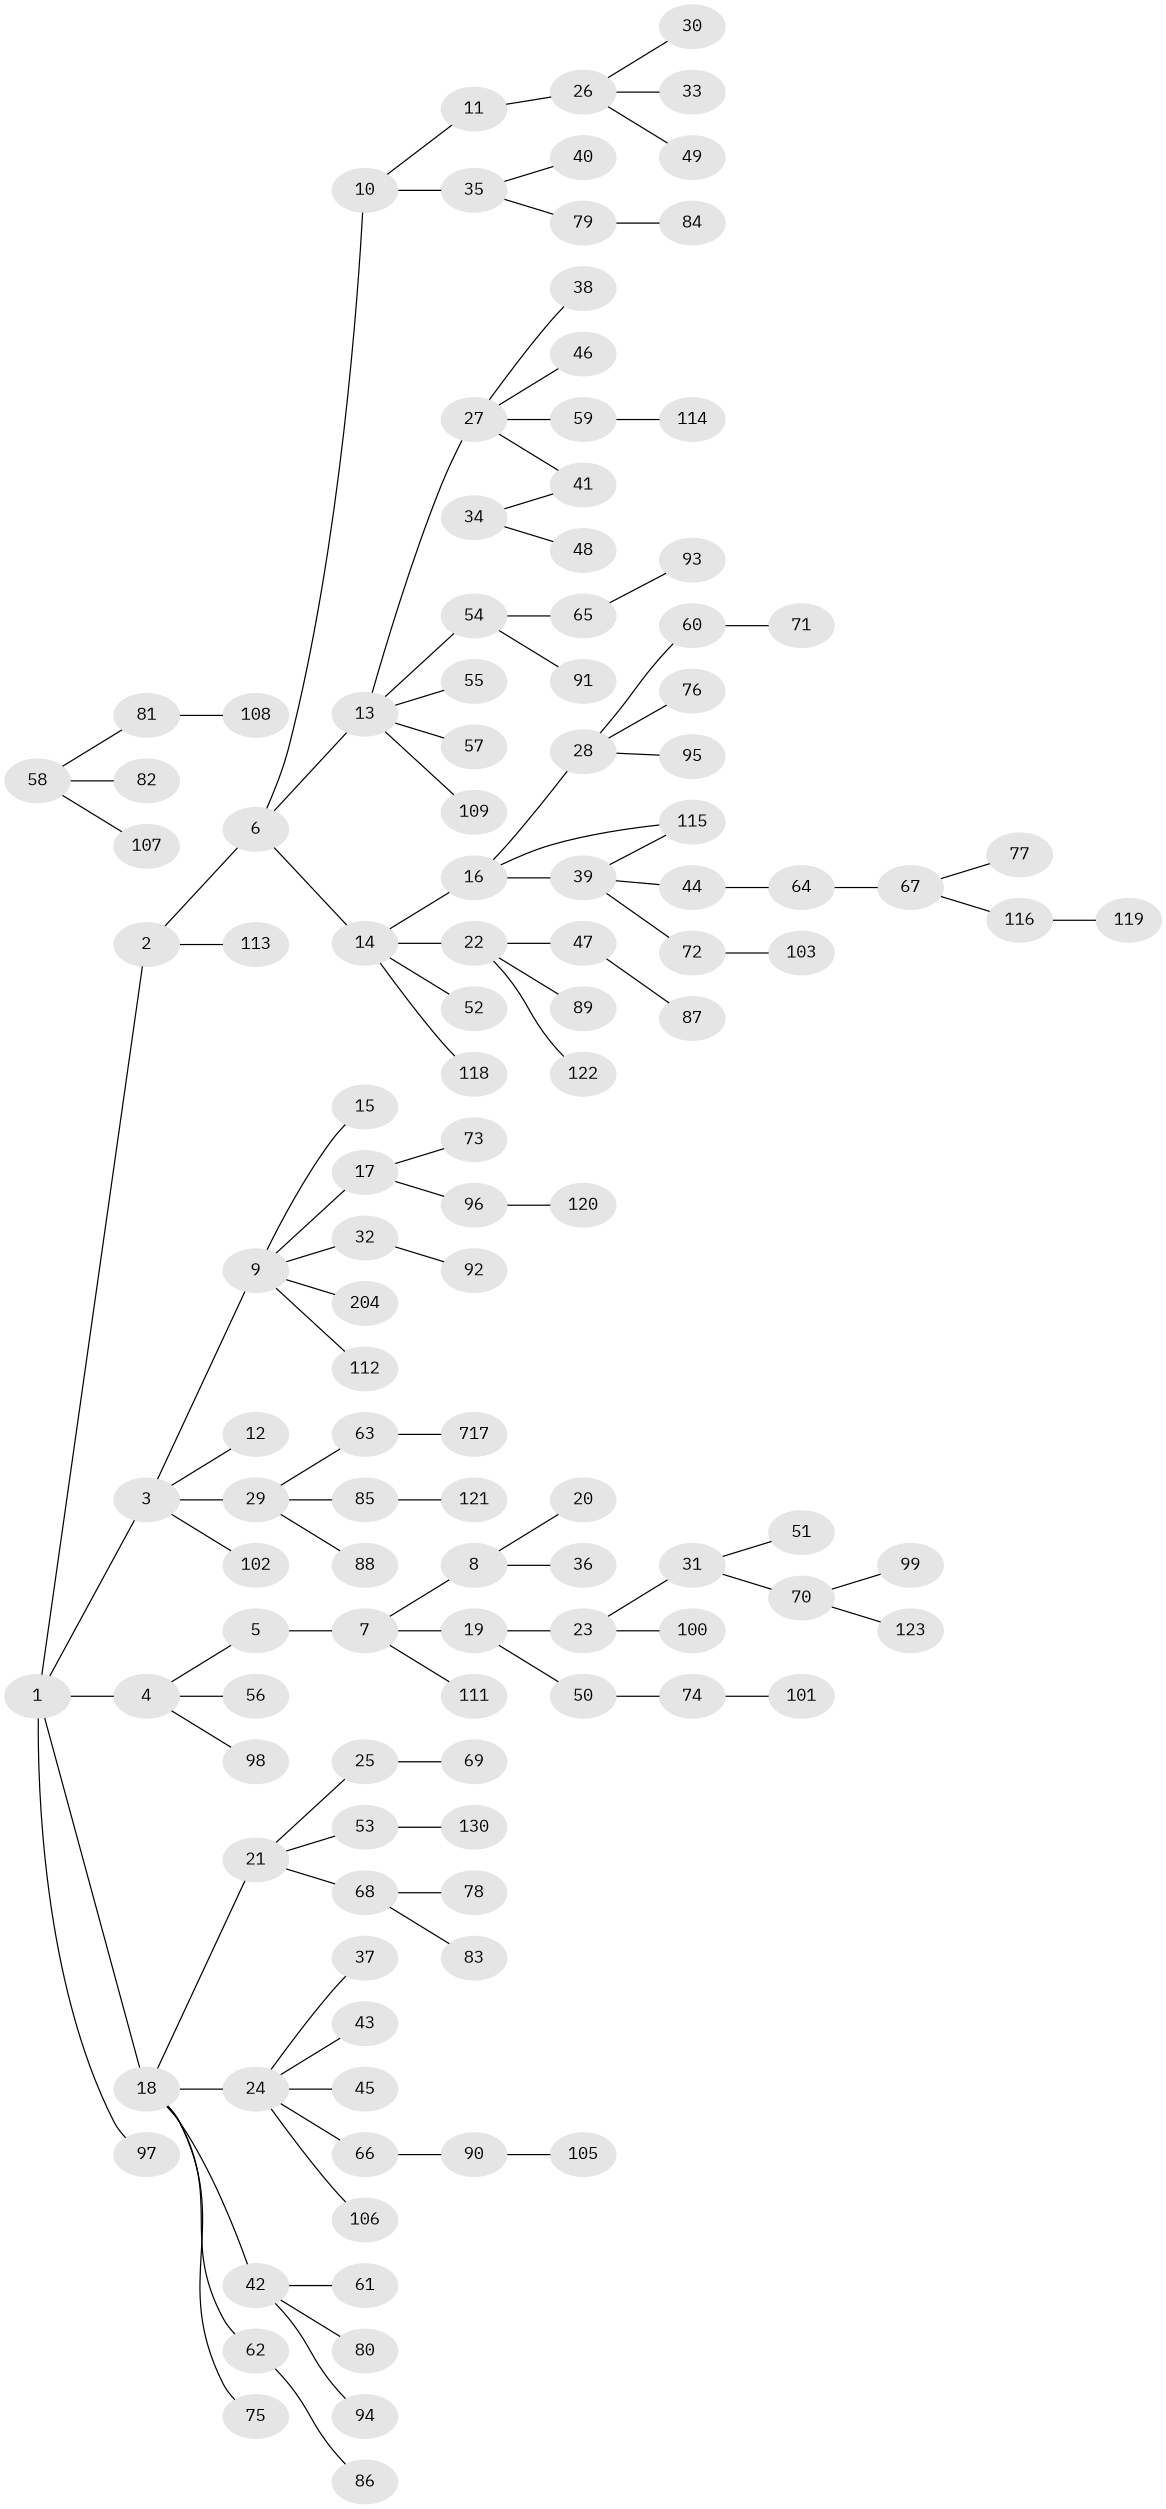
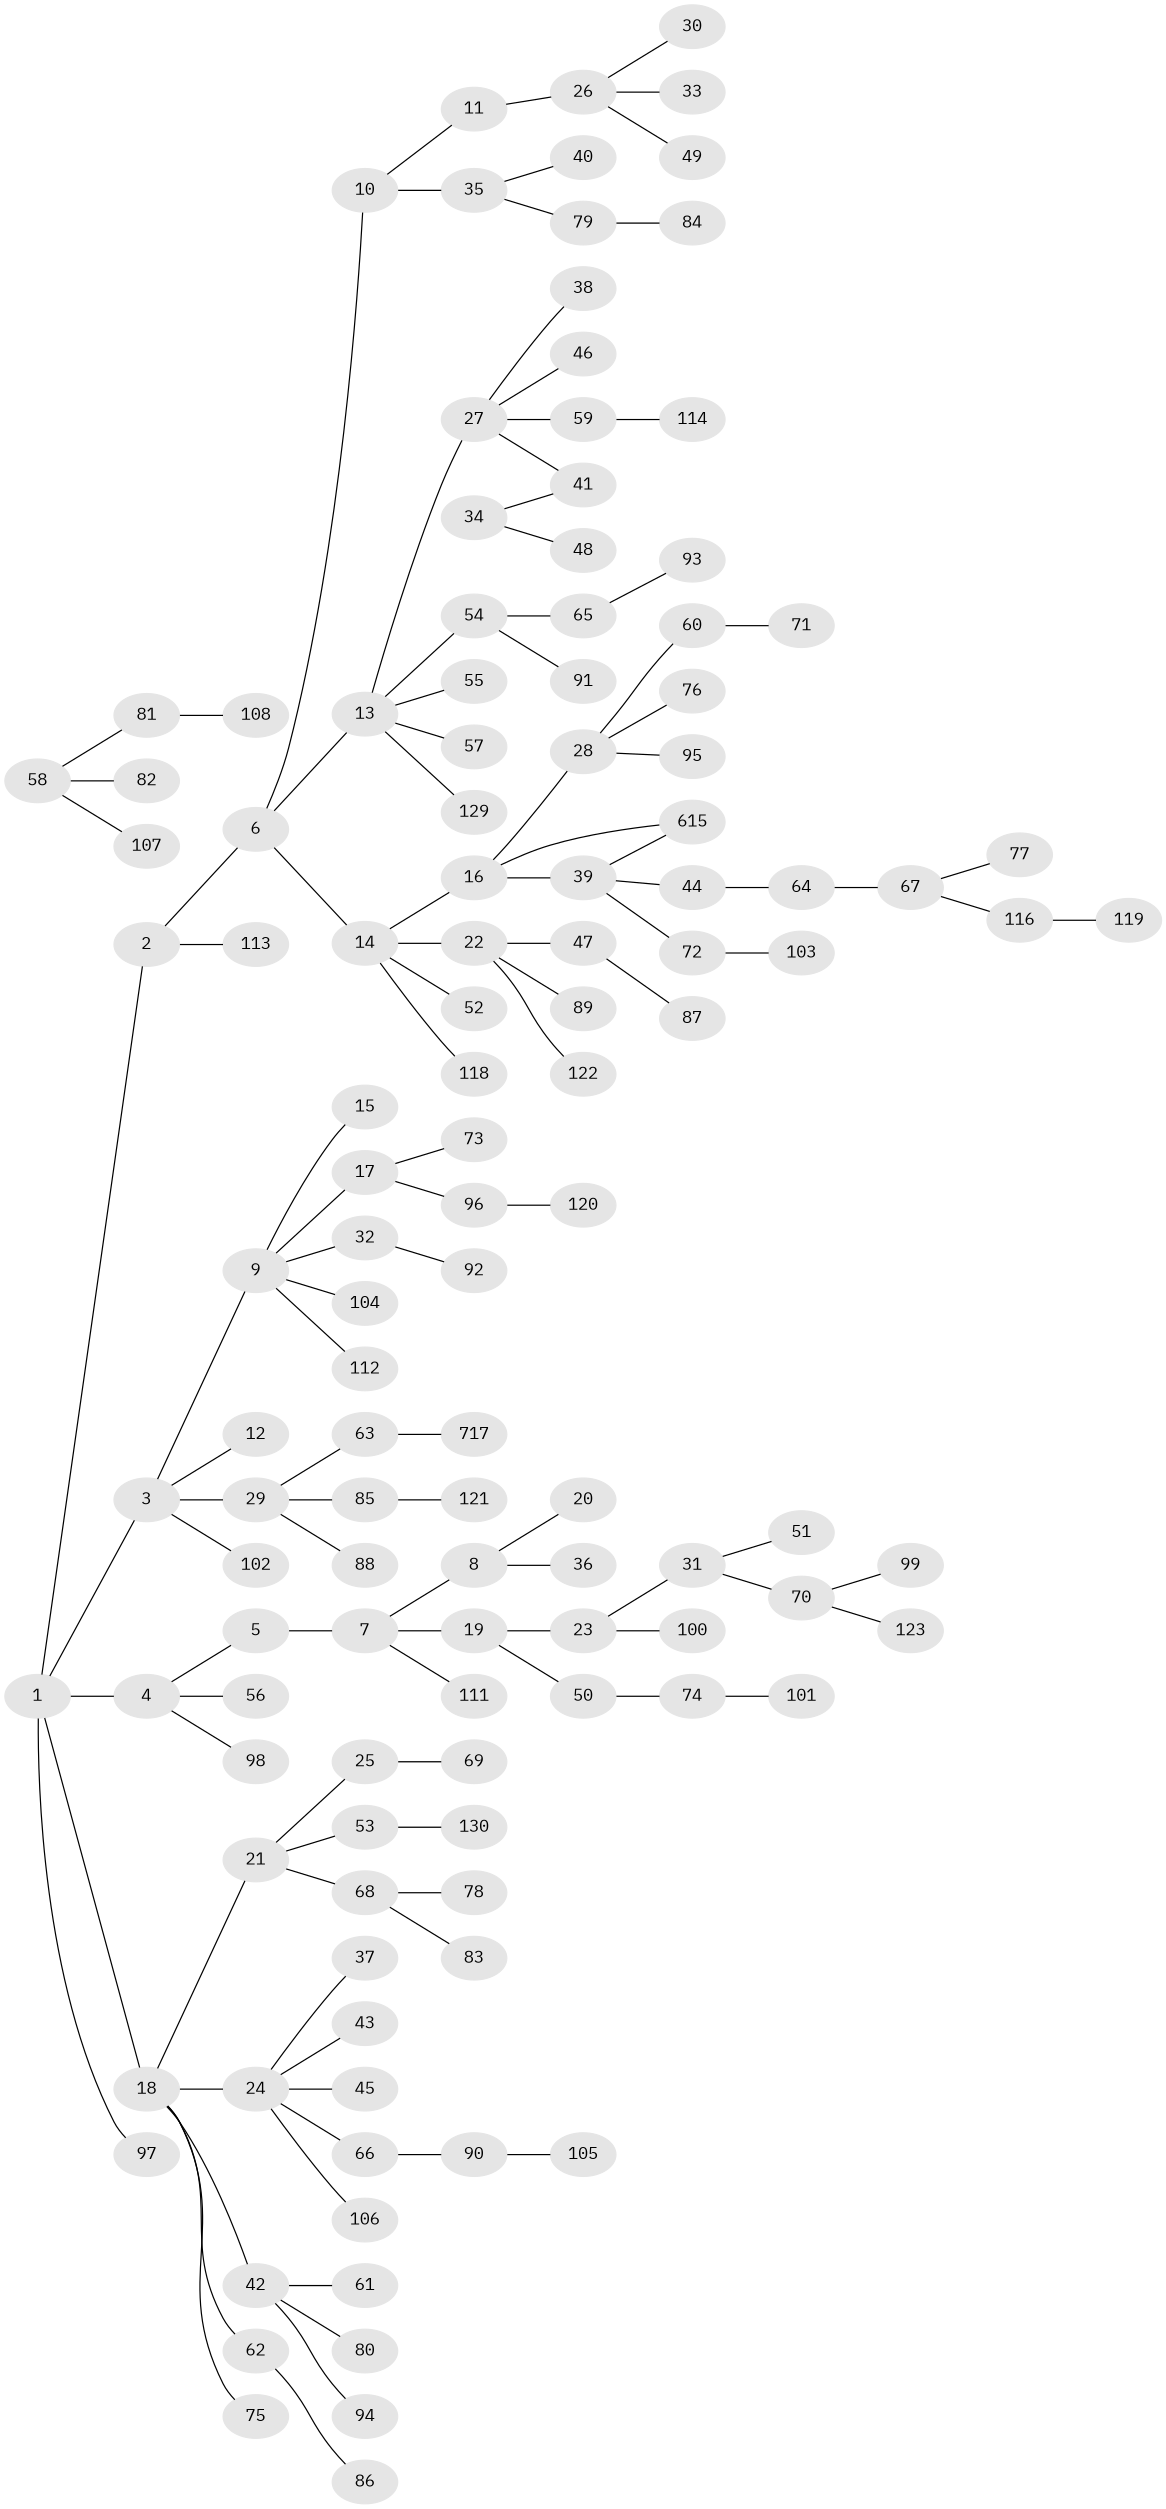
(474, 812) -> (474, 812)
(692, 822) -> (692, 822)
(365, 1303) -> (365, 1303)
